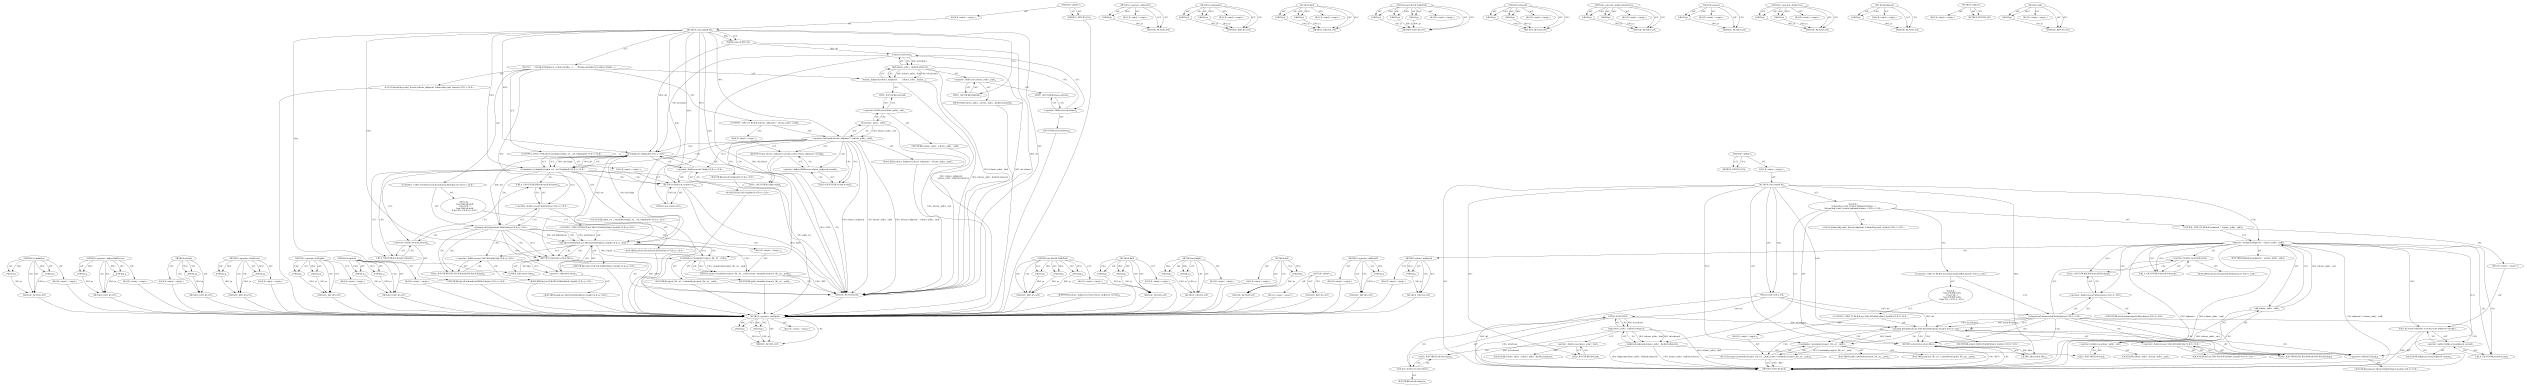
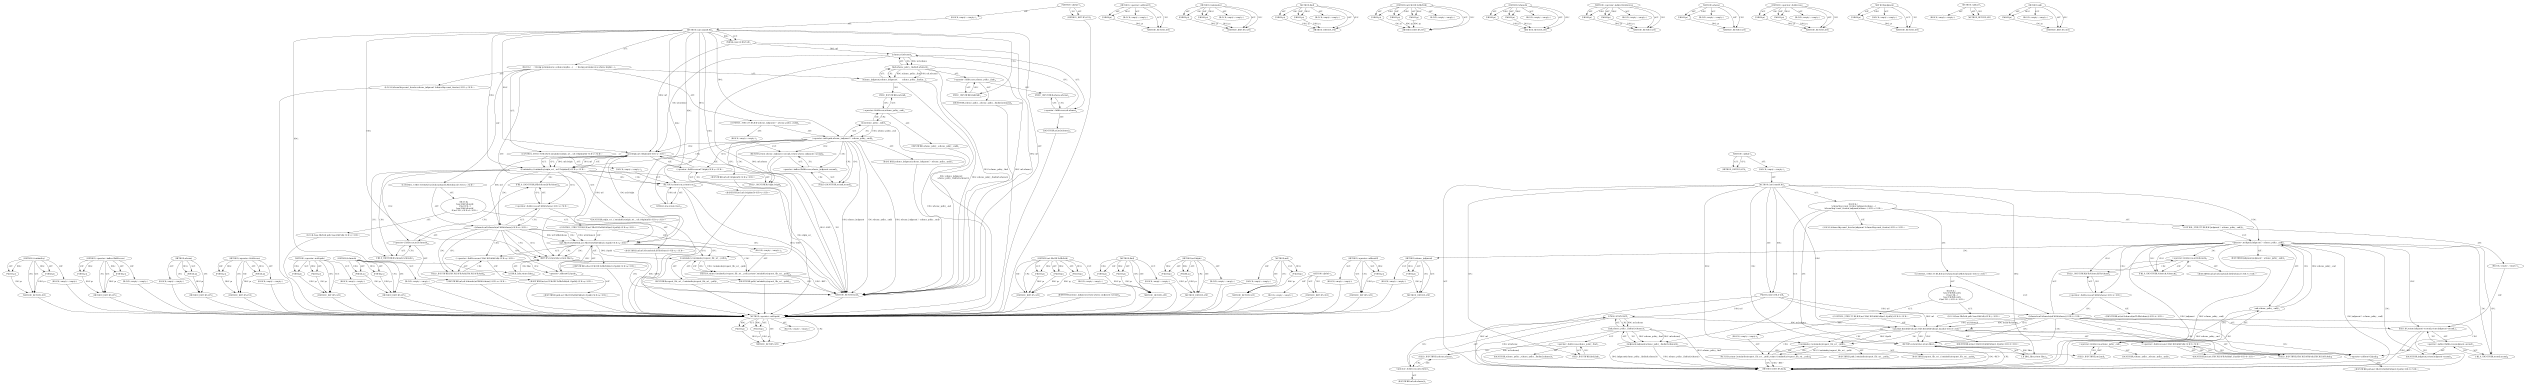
(680, 175) -> (747, 173)
none -> (333, 235)
(2425, 250) -> (2385, 269)
(2074, 306) -> (2234, 324)
none -> (1973, 316)
